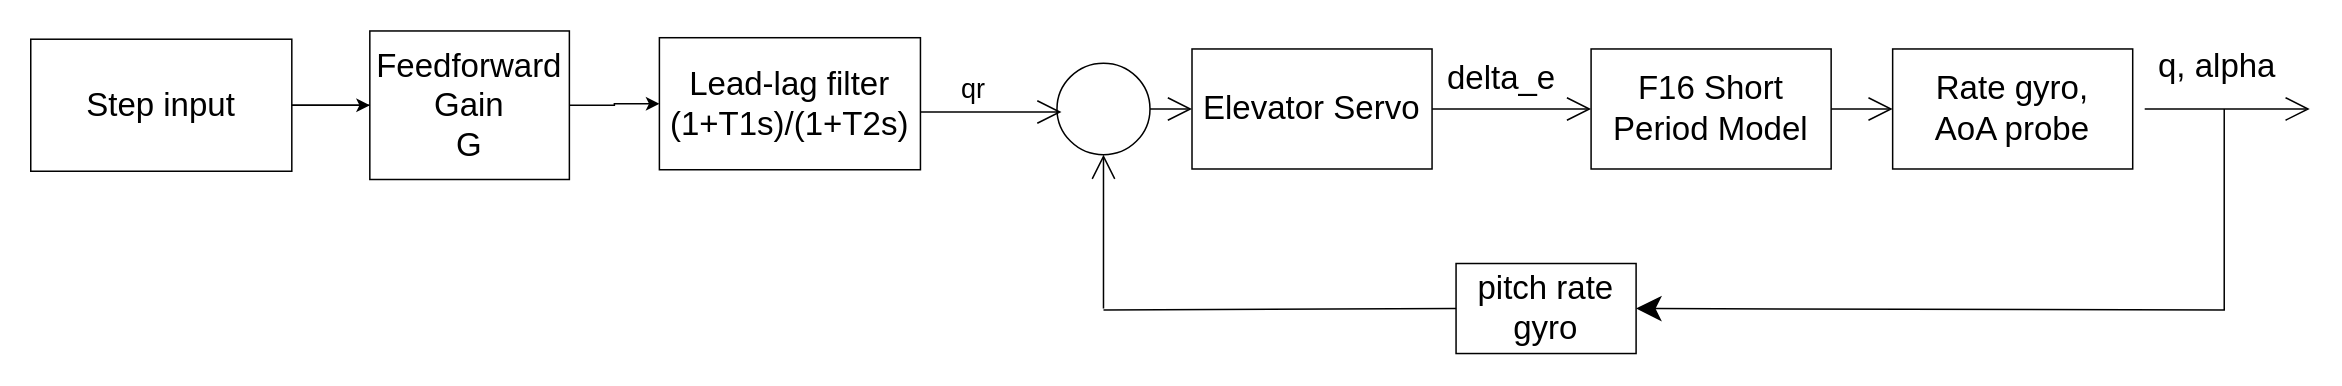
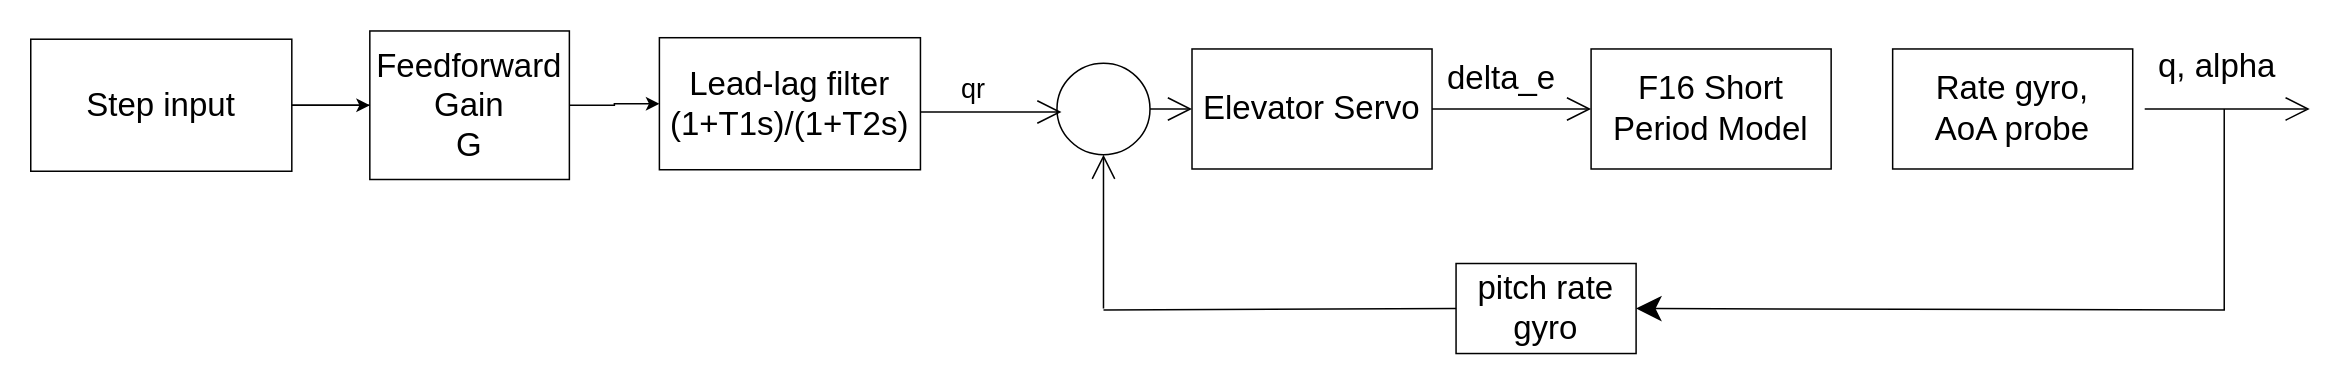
(1860, 109) -> none
